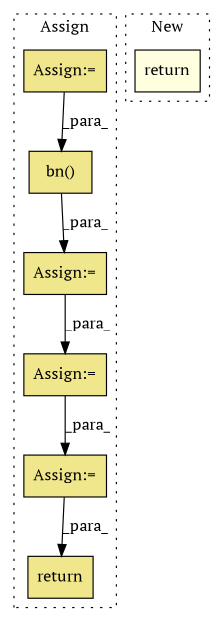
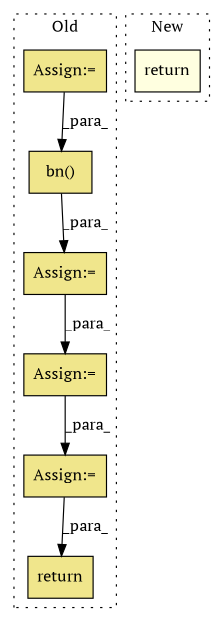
(65, 27) -> (65, 27)
